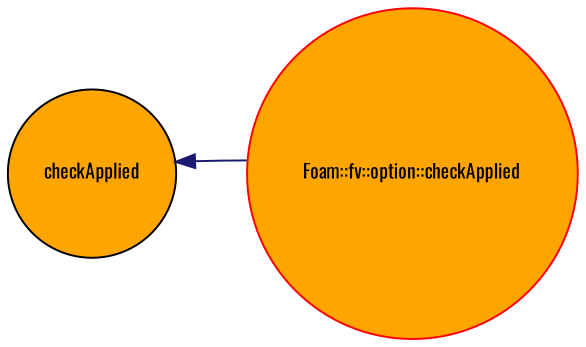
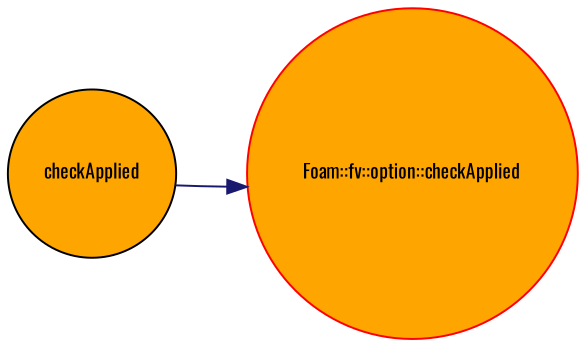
(221, 161) -> (201, 186)
